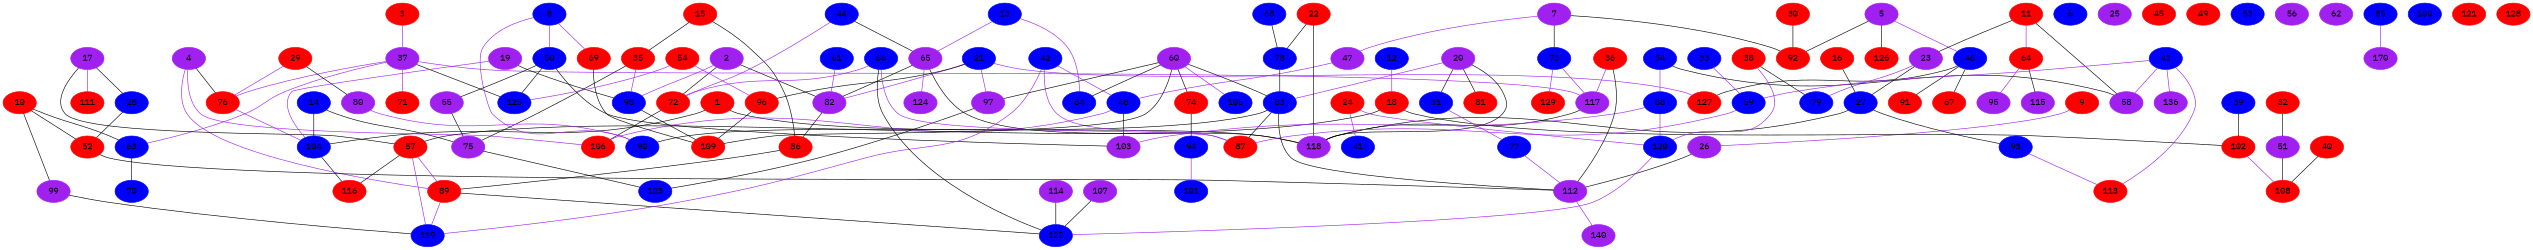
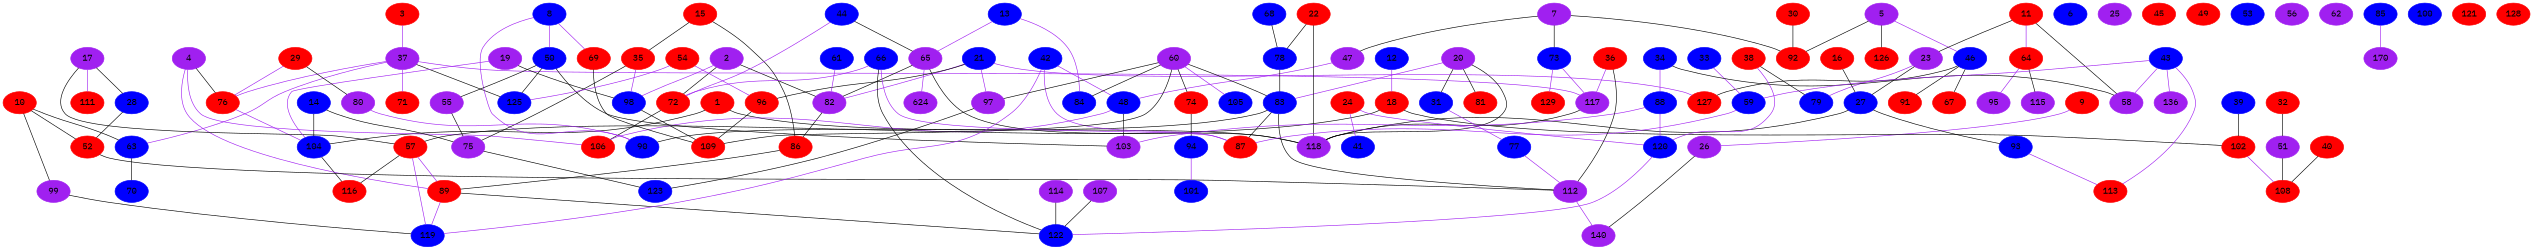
(1448, 29) -> (1448, 29)
(920, 103) -> (920, 103)
(1644, 171) -> (1652, 192)
